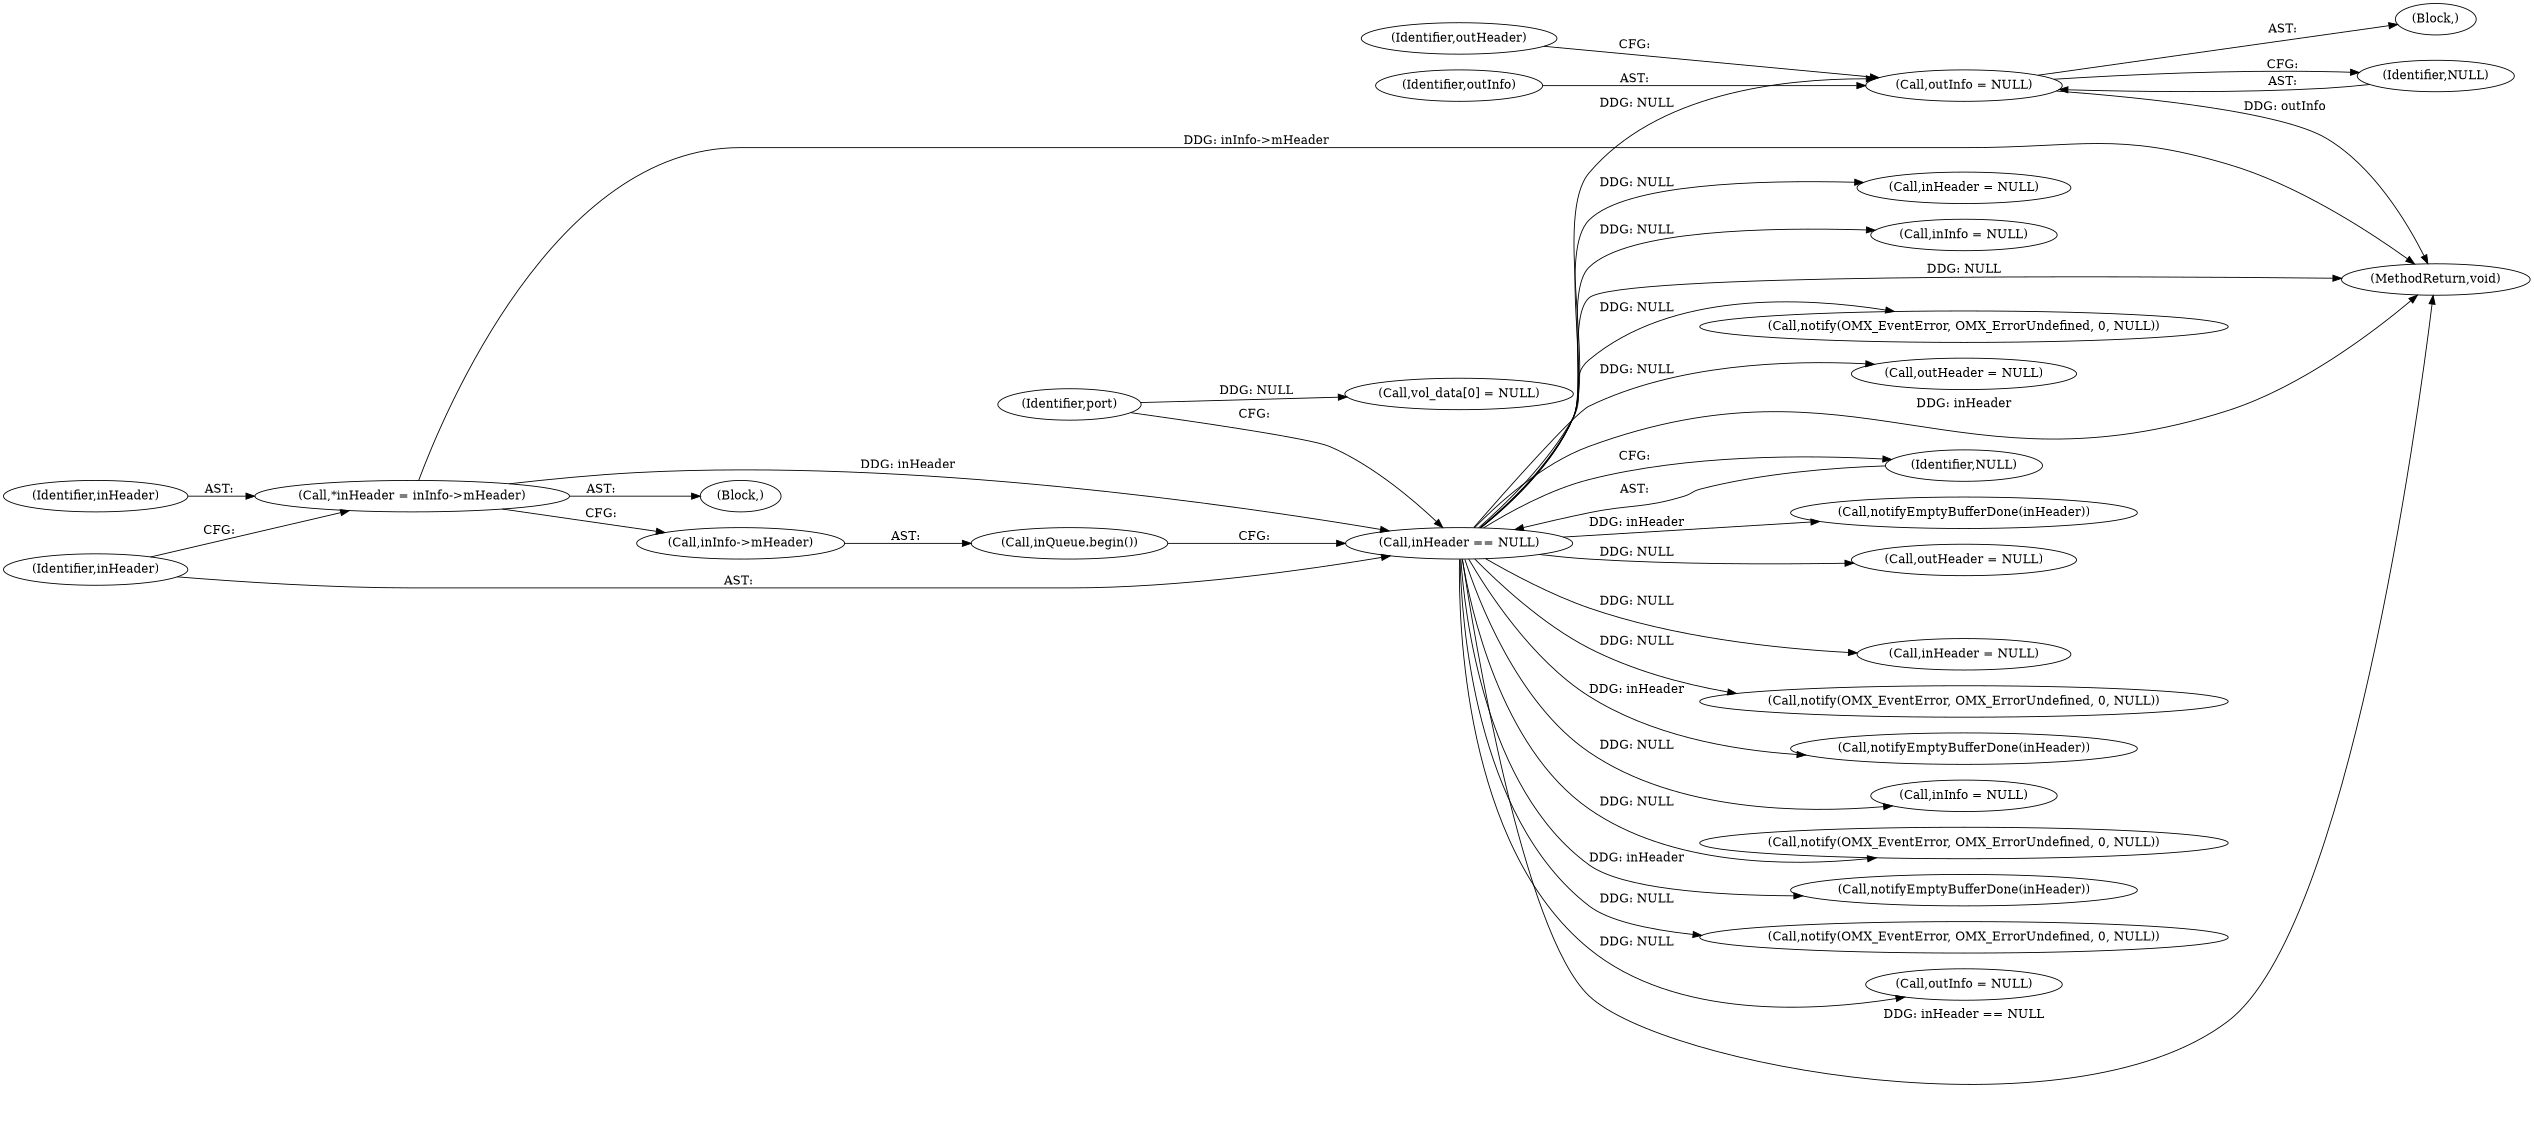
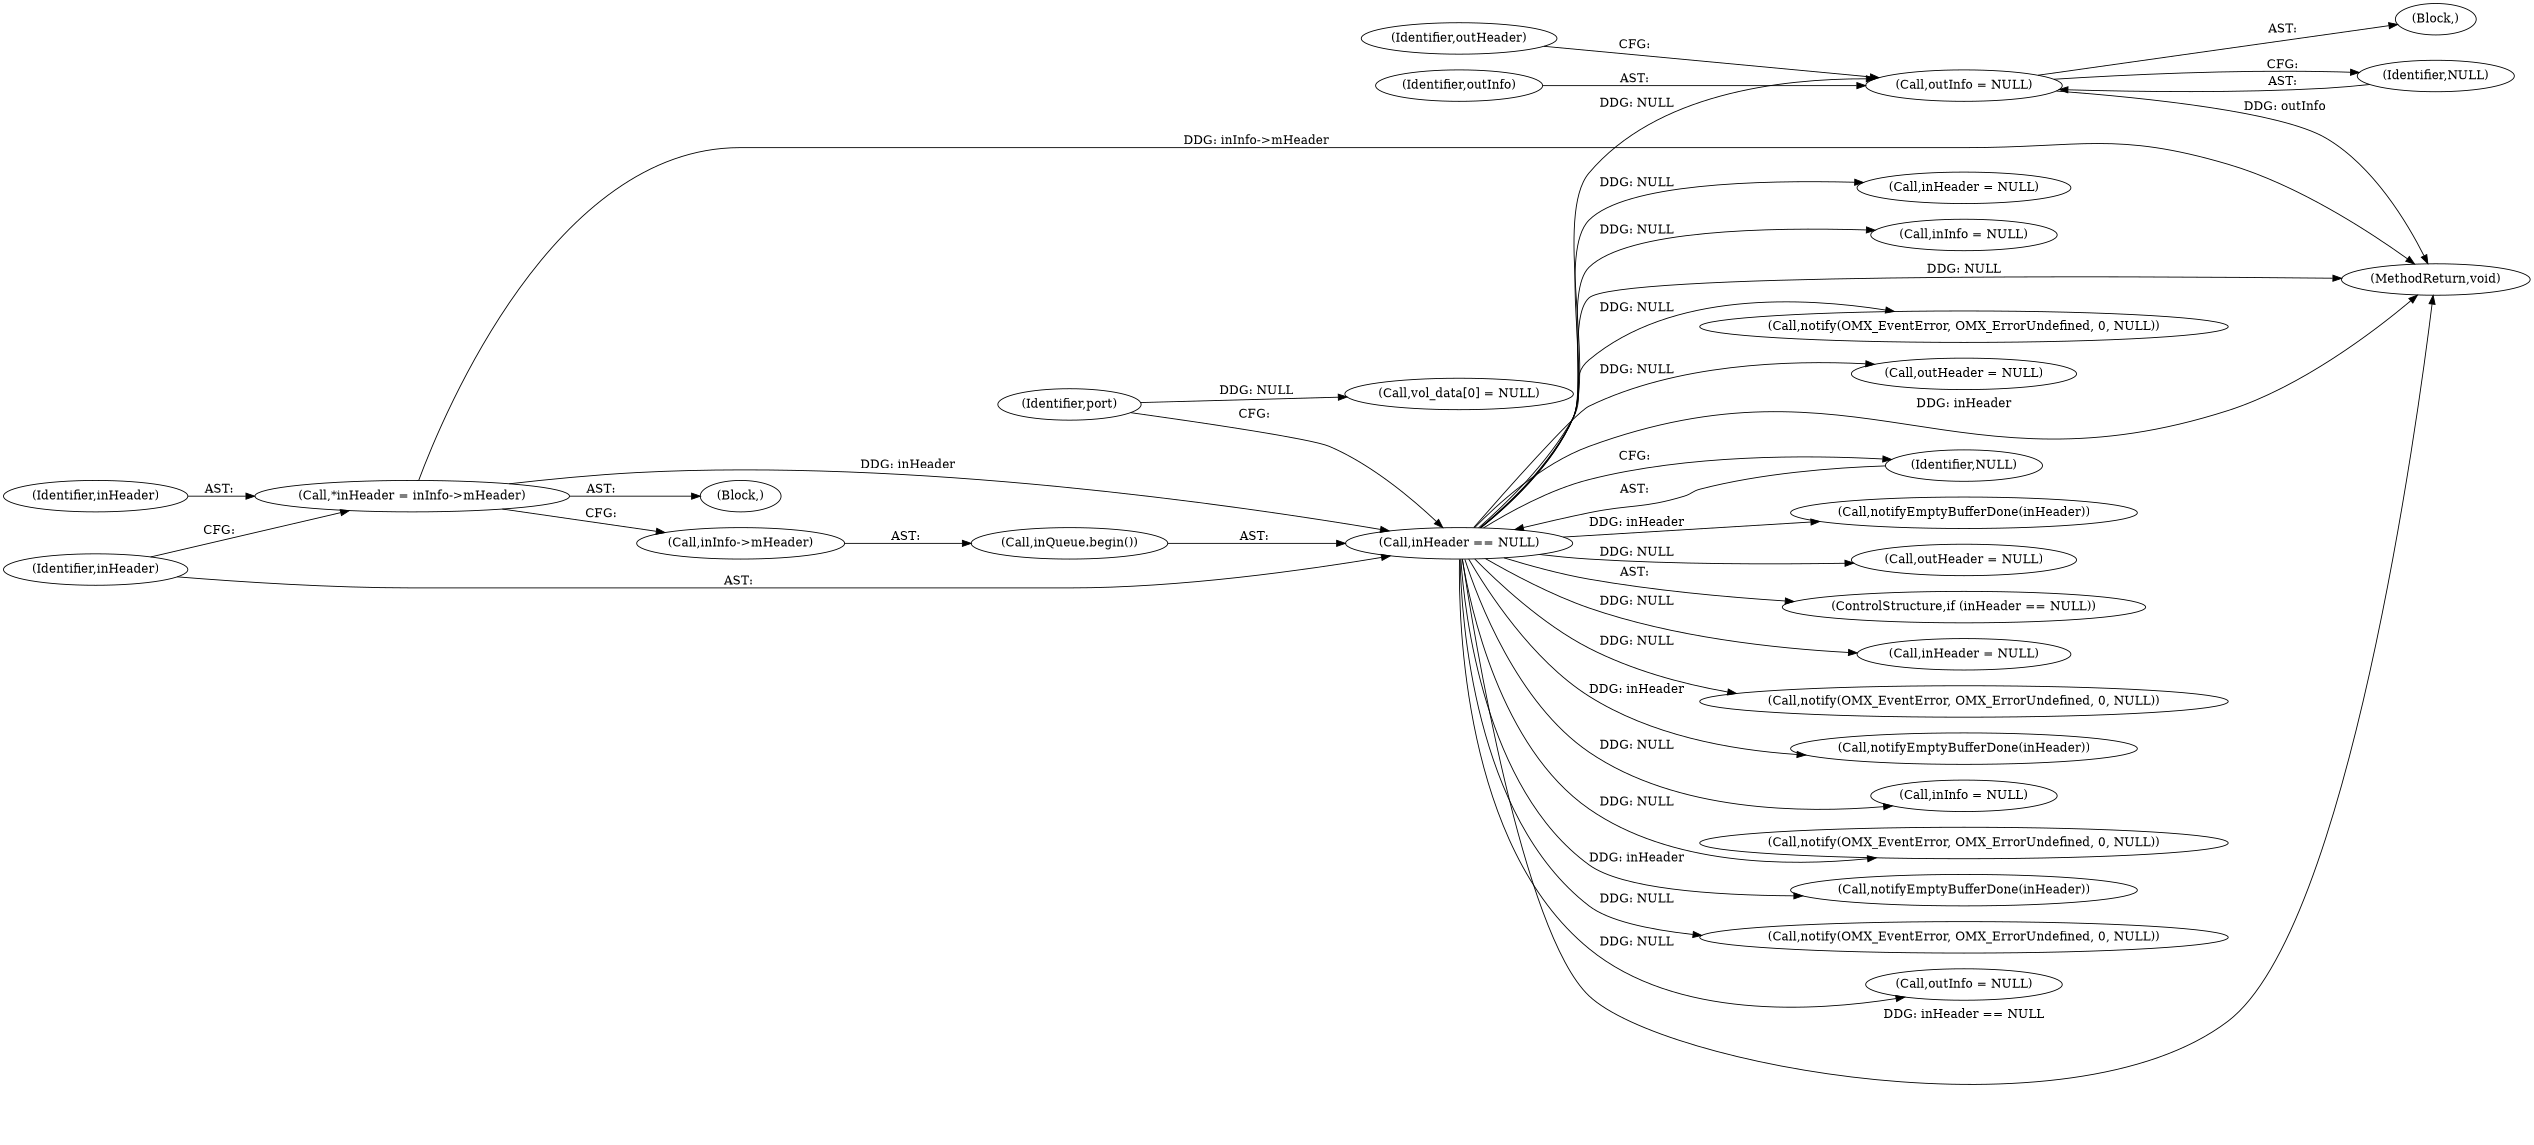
(1256, 537) -> (1256, 537)
none -> (1964, 607)
